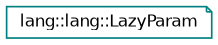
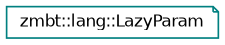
(109, 22) -> (112, 22)
